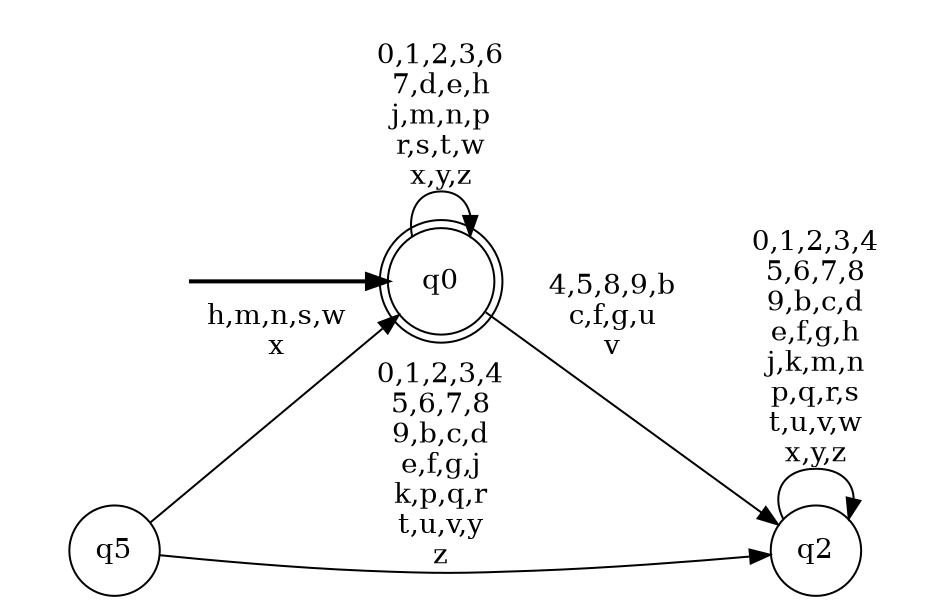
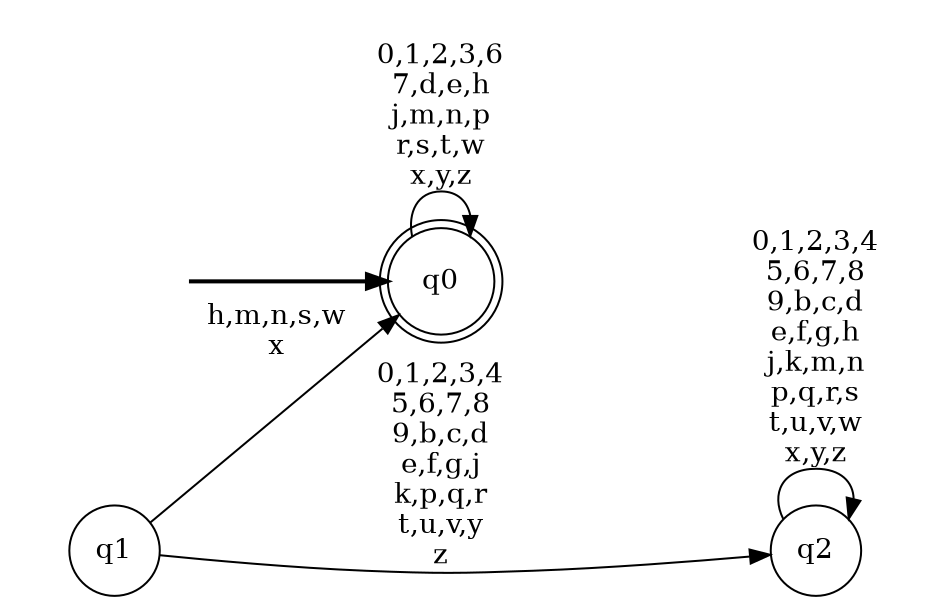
(624, 412) -> none
(115, 551) -> (115, 551)
